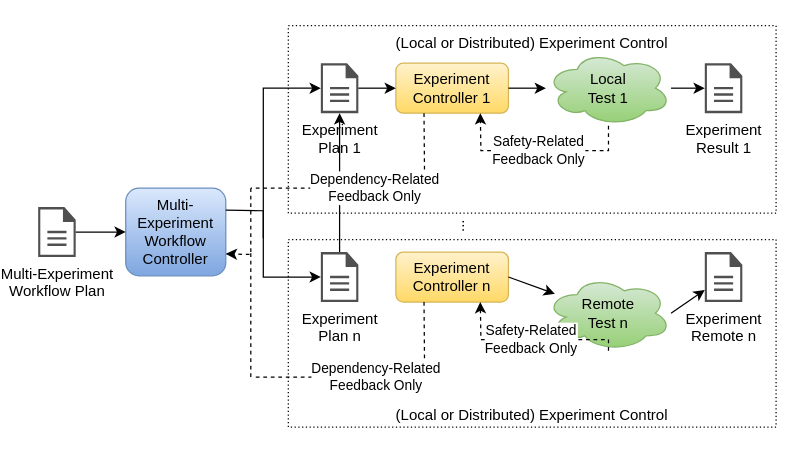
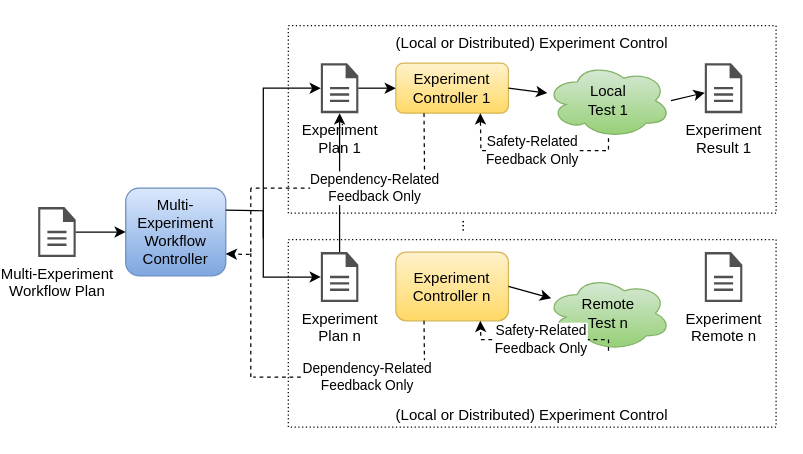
(608, 88) -> (608, 101)
(452, 277) -> (452, 286)
(684, 304) -> none
